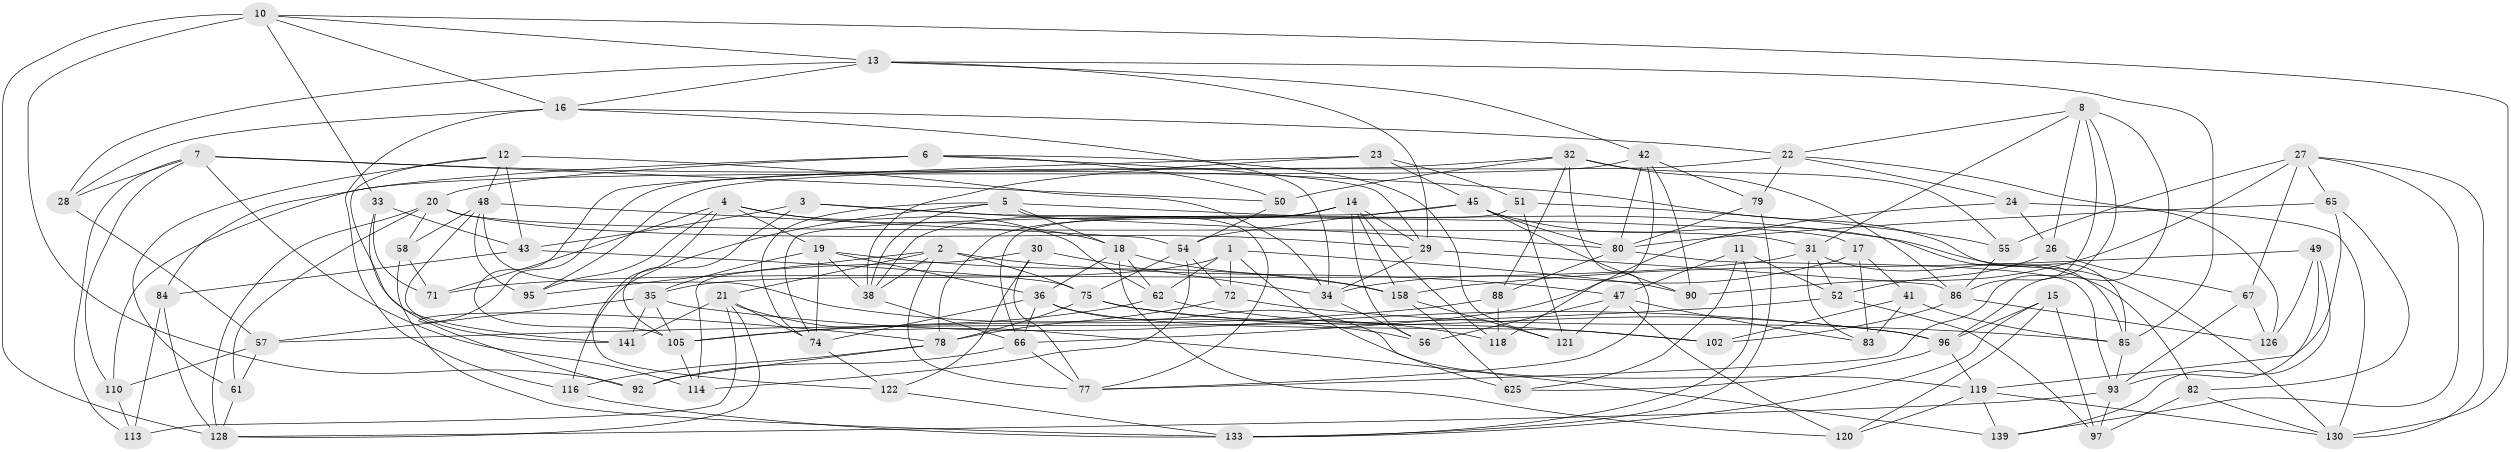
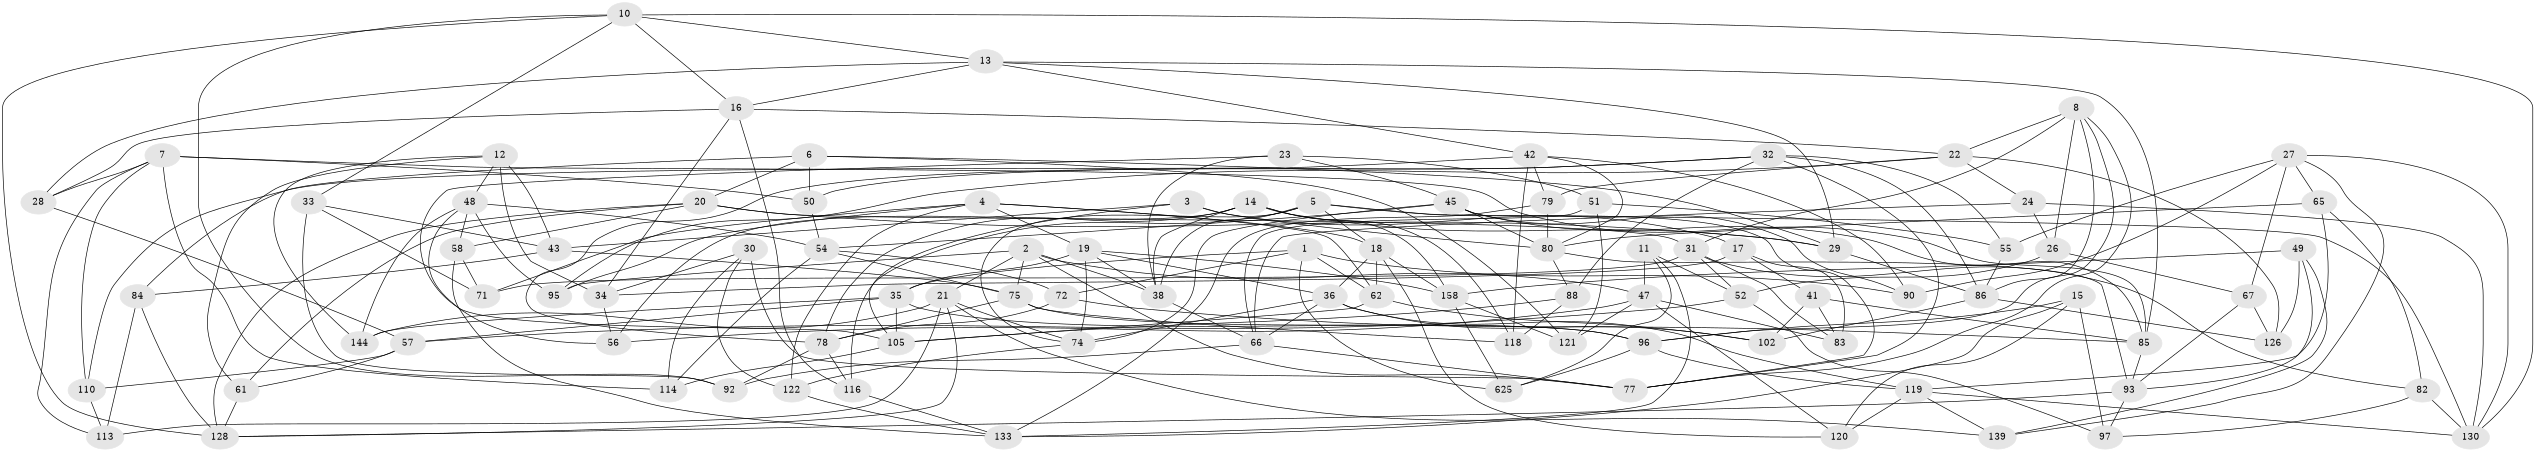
(1378, 272) -> none
(627, 343) -> (360, 343)
